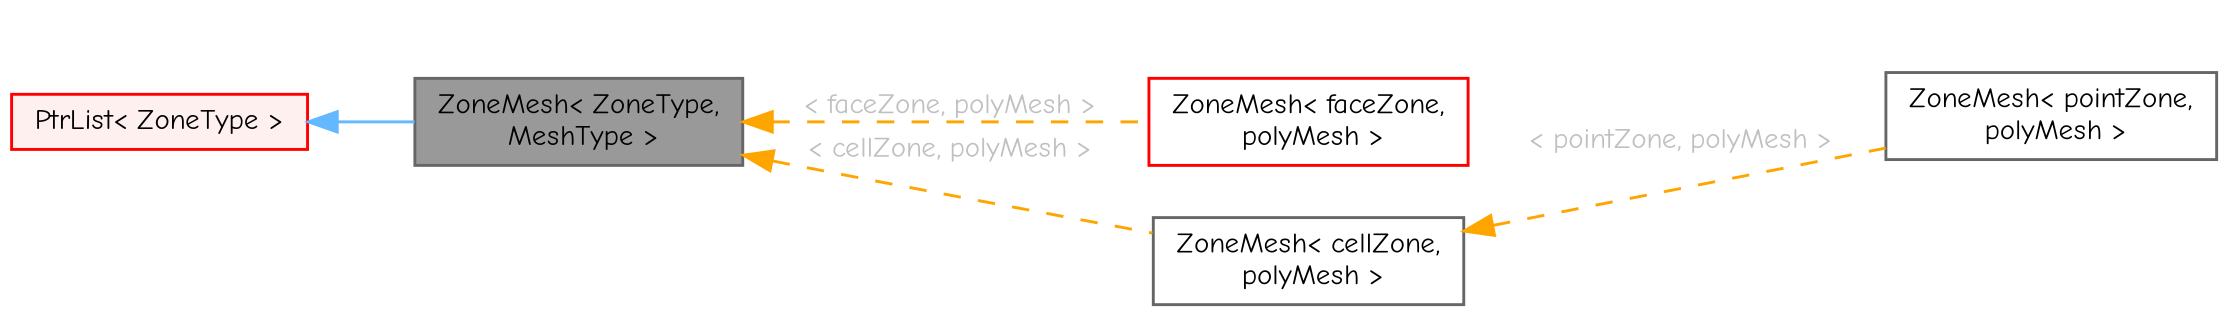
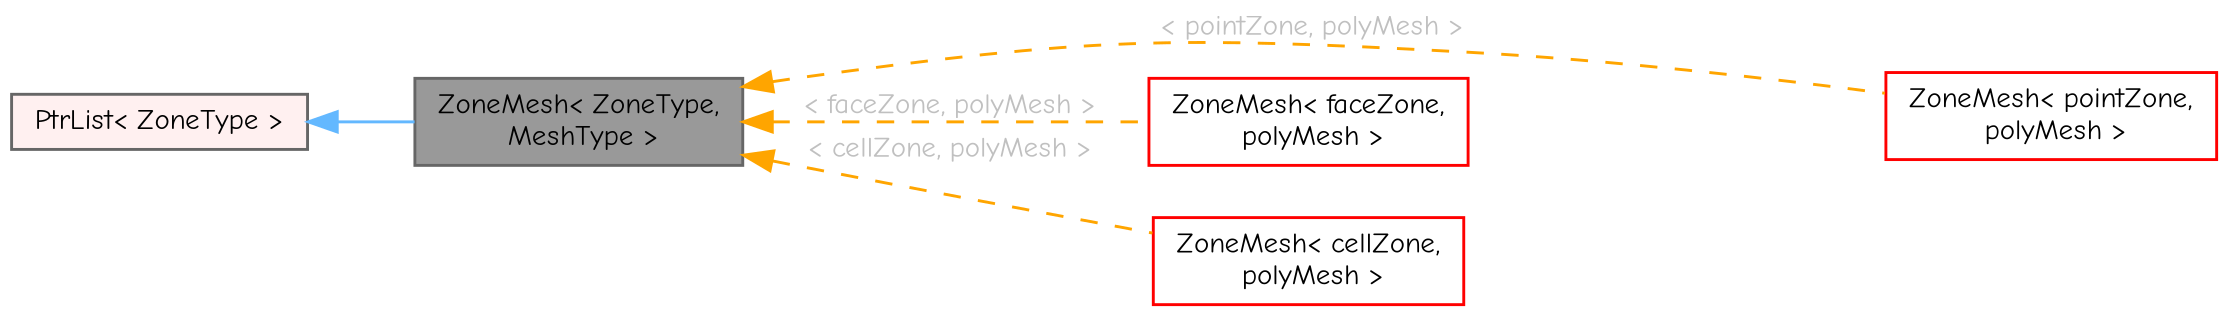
(2051, 116) -> (2051, 116)
(160, 122) -> (160, 122)
(1689, 187) -> (1329, 46)
(1309, 261) -> (1309, 261)
